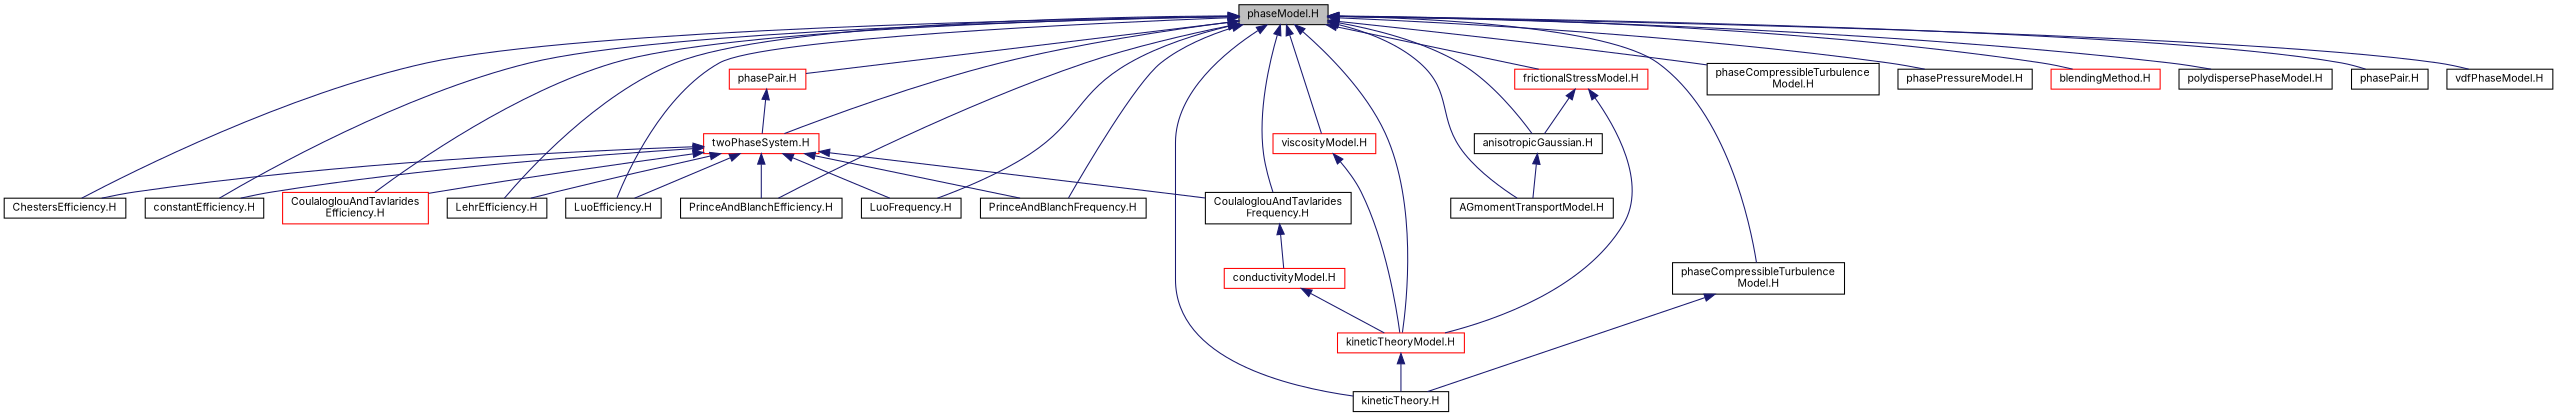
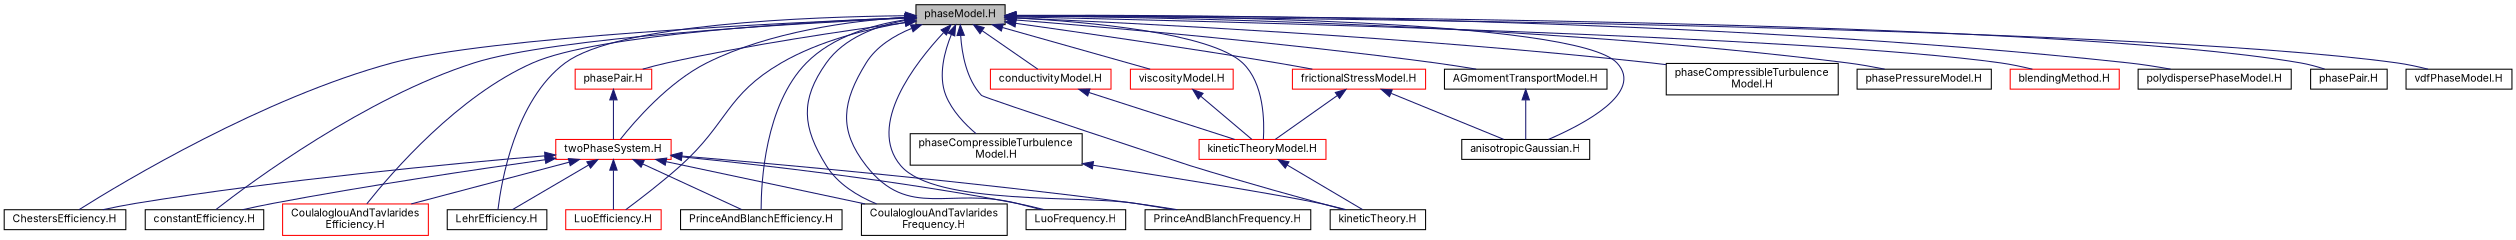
(1535, 181) -> (1526, 120)
(613, 208) -> (613, 220)
(1282, 251) -> (1010, 50)
